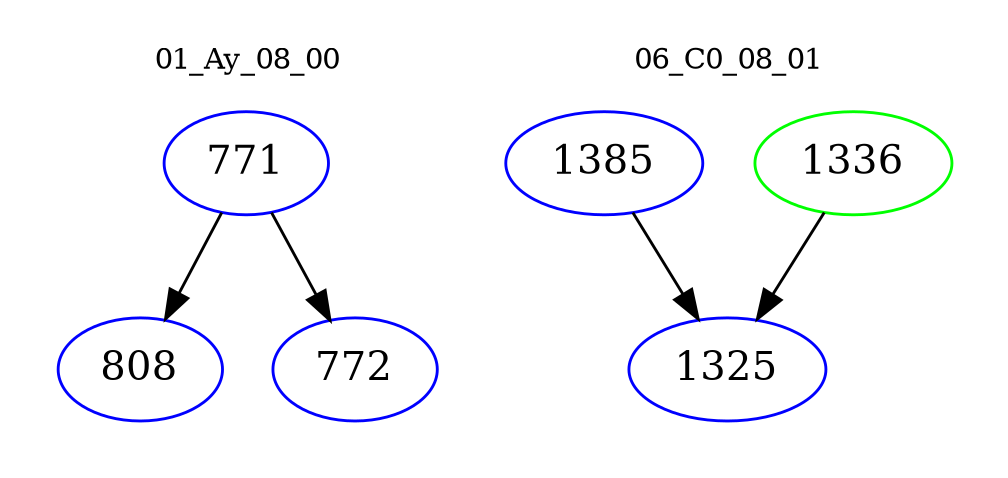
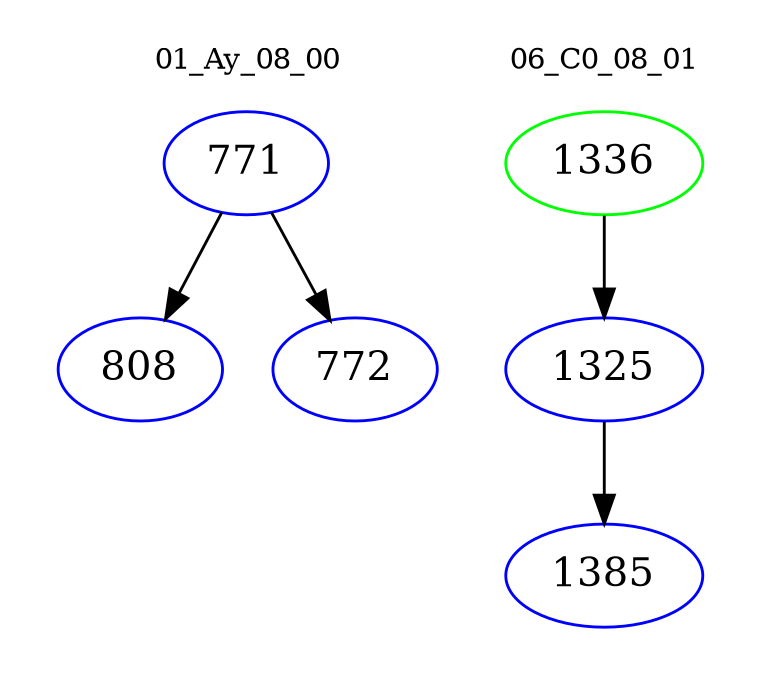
(658, 253) -> (604, 458)
